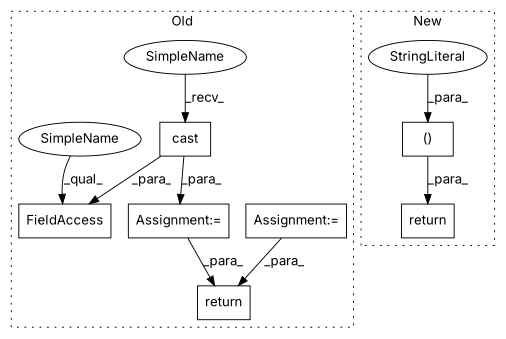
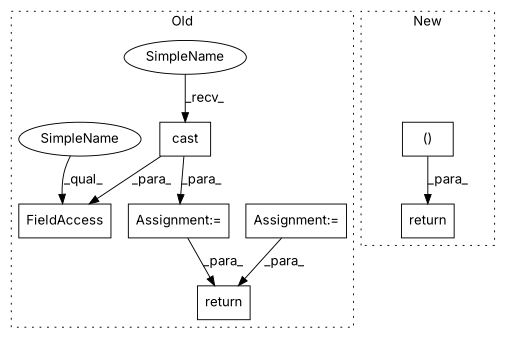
(428, 57) -> none
